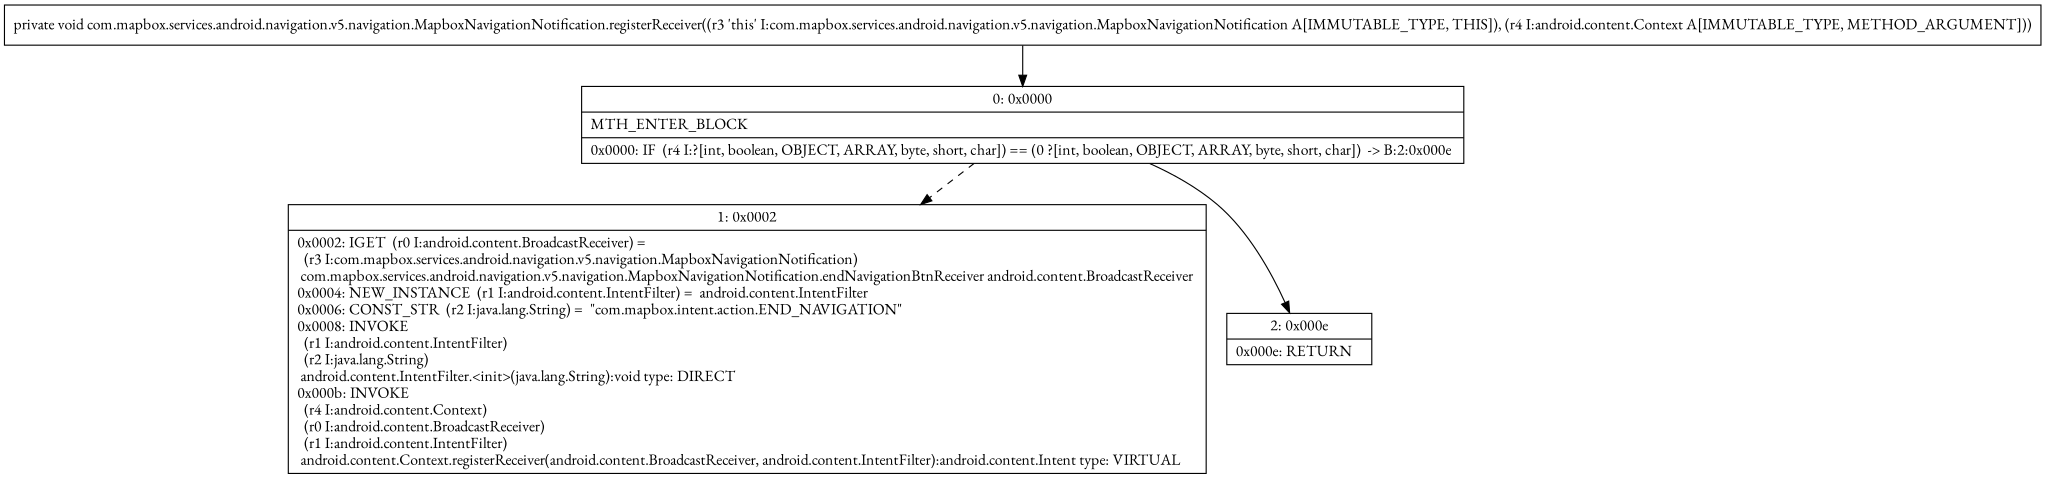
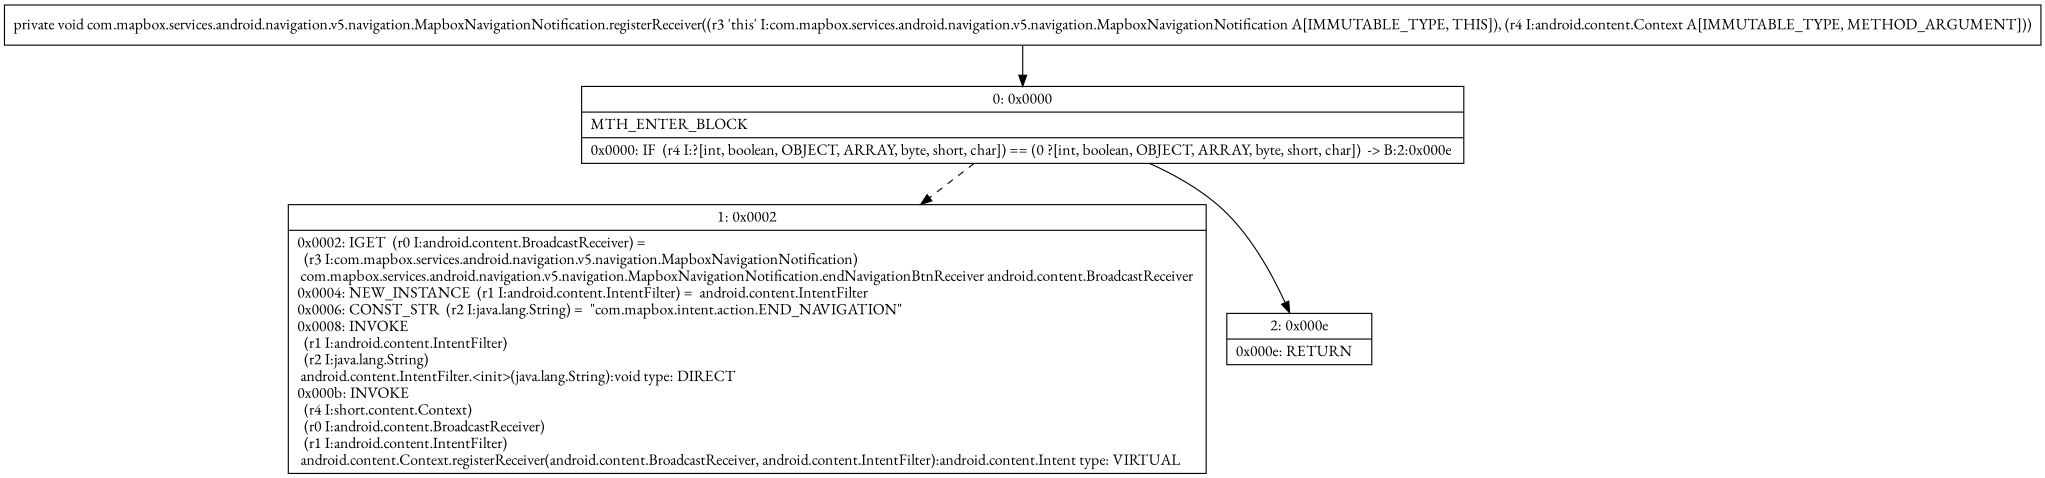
(393, 410) -> (385, 410)
